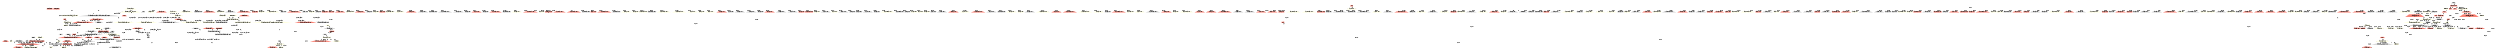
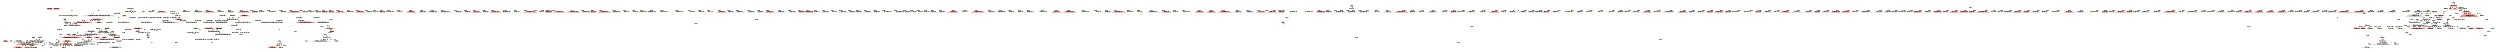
(2444, 12) -> (2444, 12)
(2415, 16) -> (2415, 16)
(103, 31) -> (103, 31)
(93, 39) -> (112, 43)
(37, 41) -> (37, 41)
(321, 41) -> (321, 41)
(2367, 47) -> (2367, 47)
